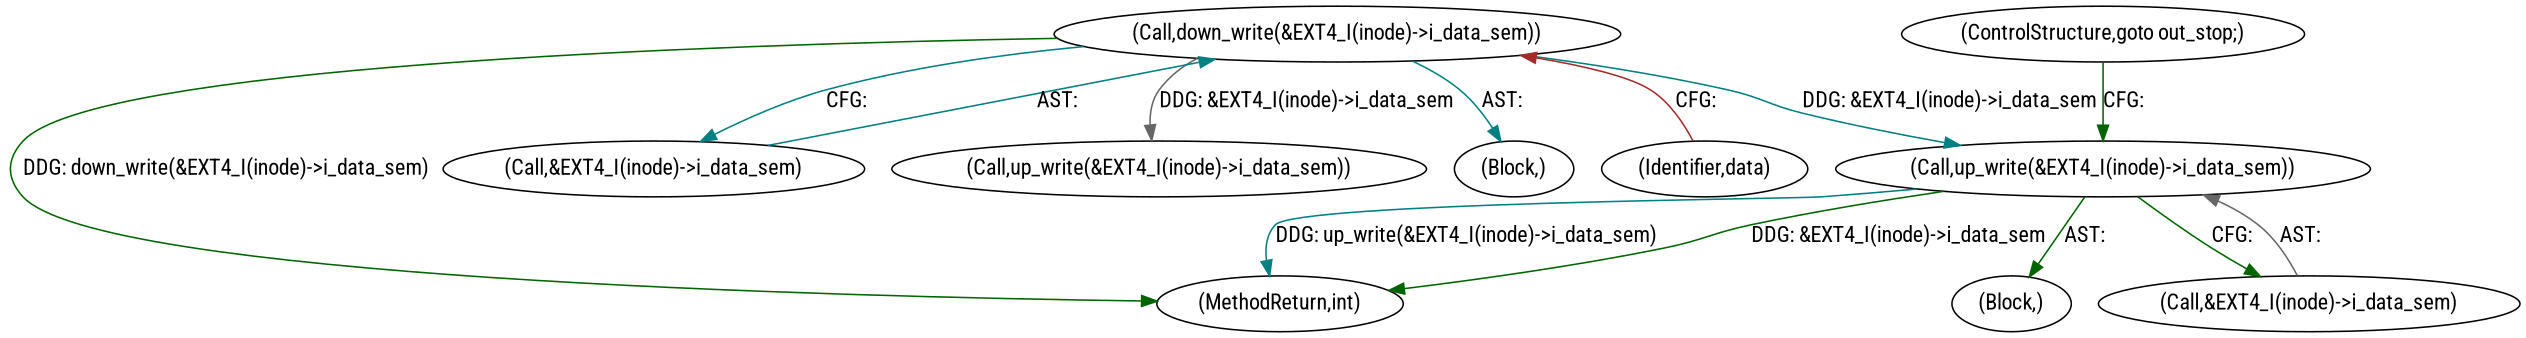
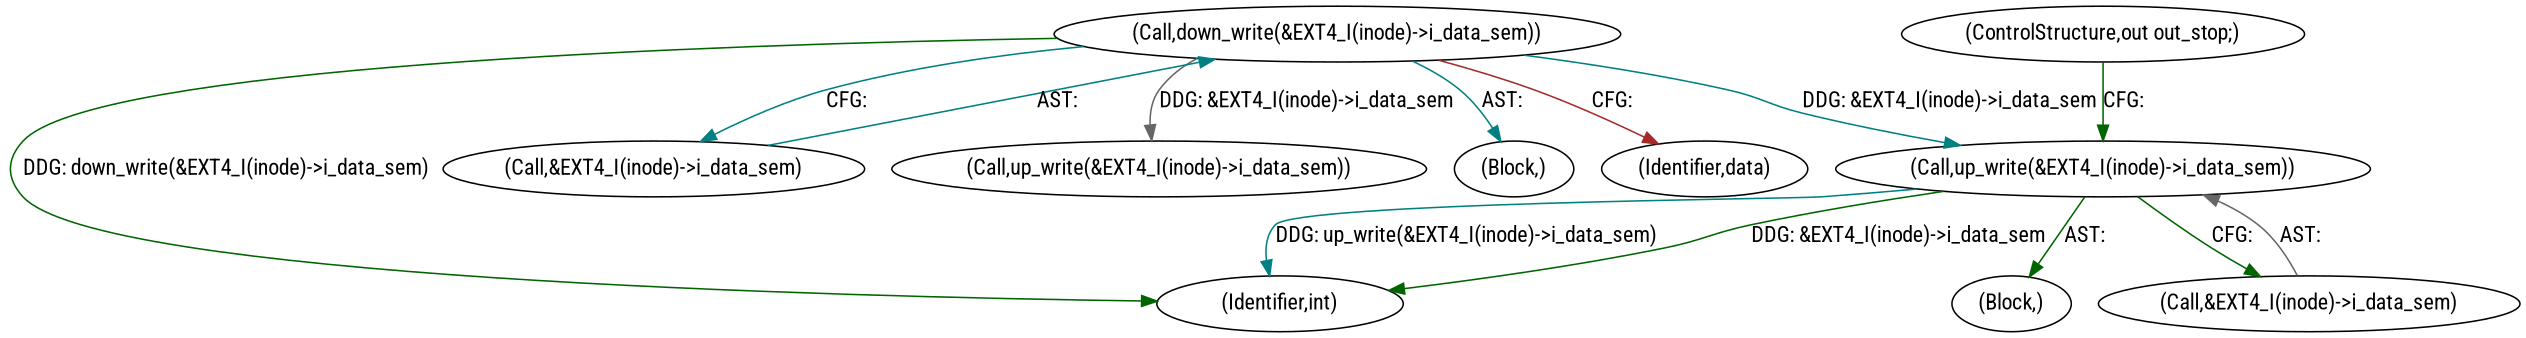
(2103, 34) -> (2103, 34)
(1631, 81) -> (1543, 93)
(1280, 304) -> (1280, 304)
